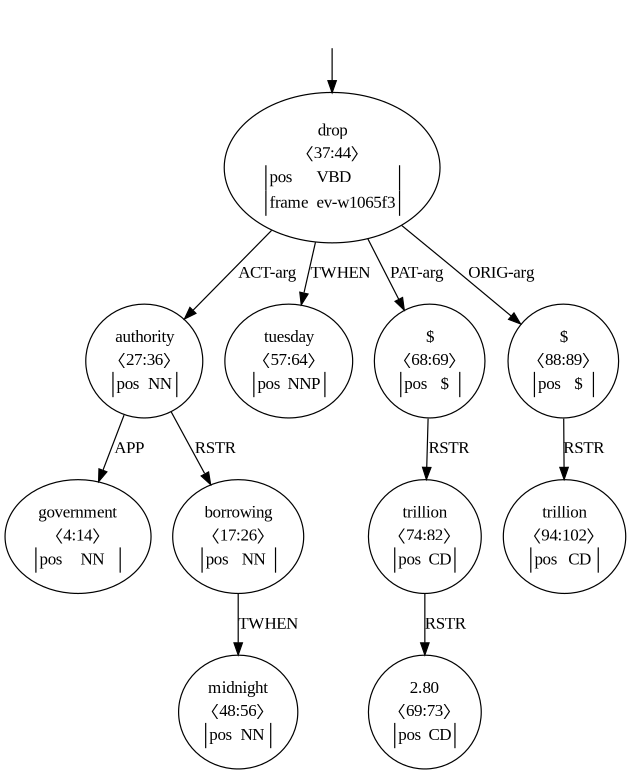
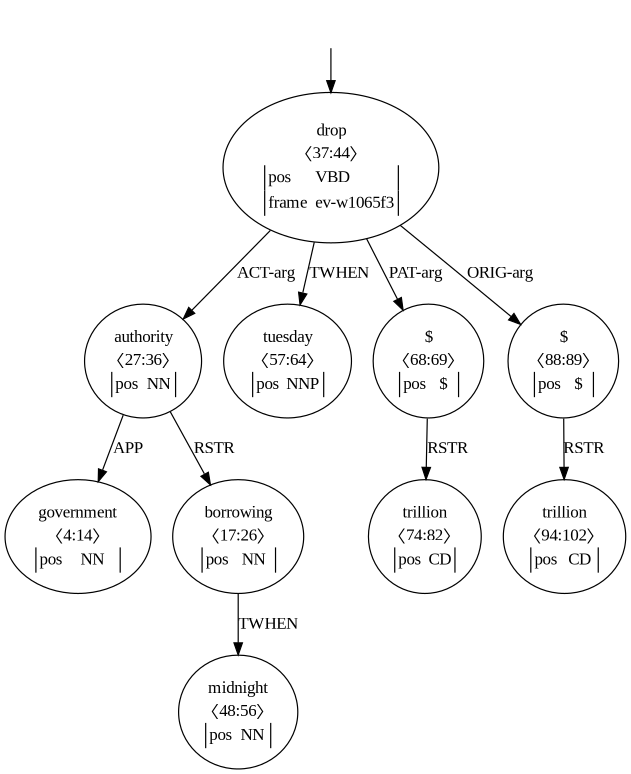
(425, 712) -> none
